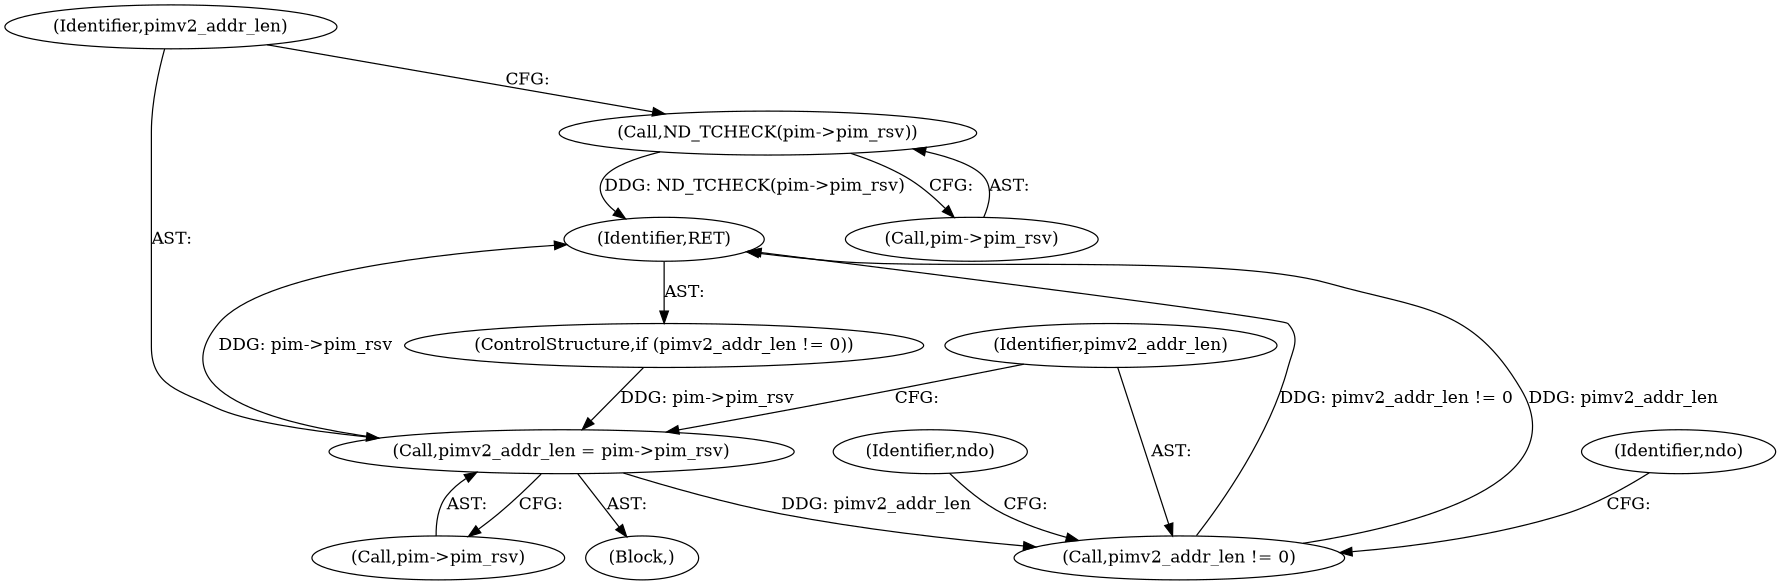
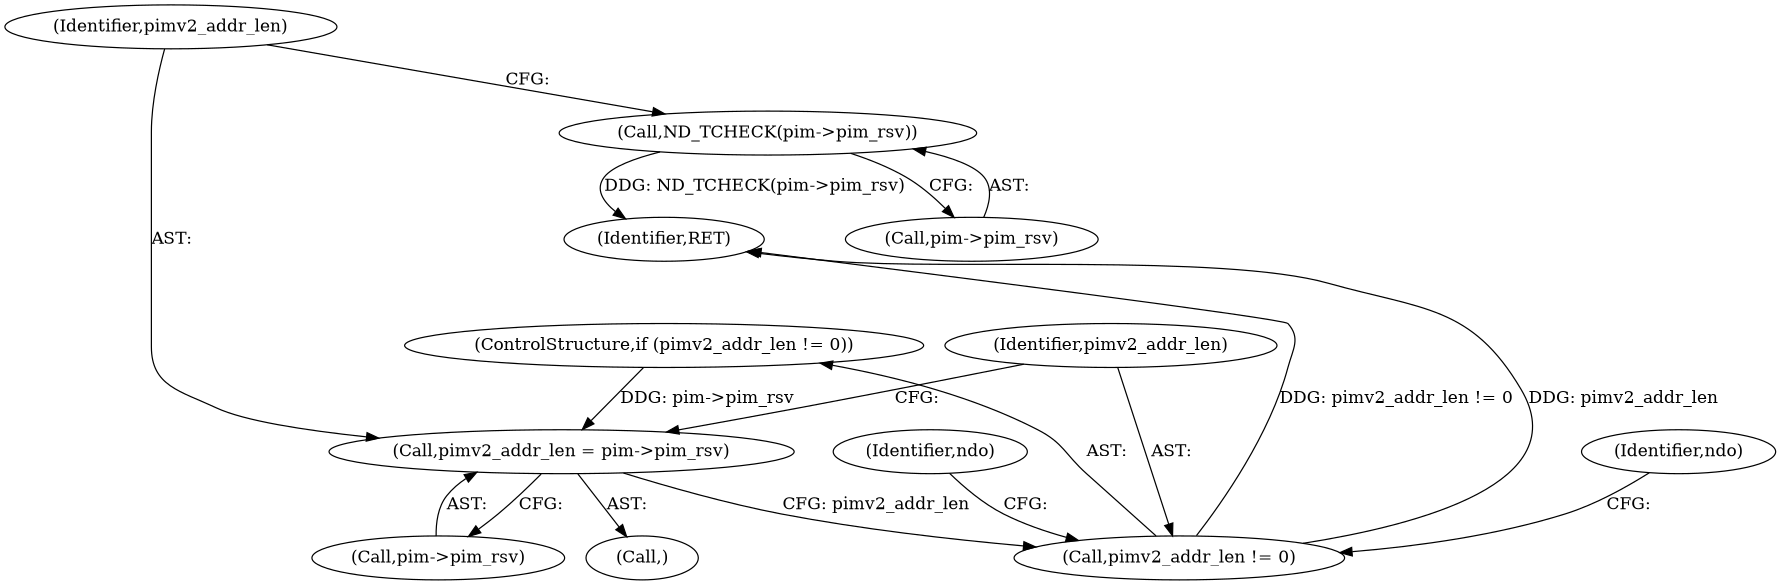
(664, 286) -> (1012, 418)
(263, 295) -> none
(877, 505) -> (877, 505)
(642, 558) -> (642, 558)
